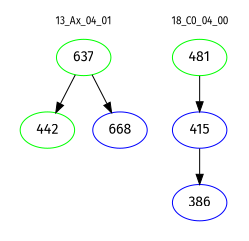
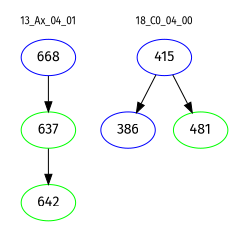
(100, 89) -> (48, 89)
(200, 89) -> (180, 89)
(47, 130) -> (48, 203)
